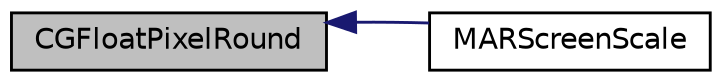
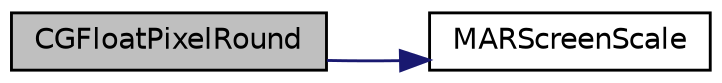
(392, 22) -> (363, 61)
